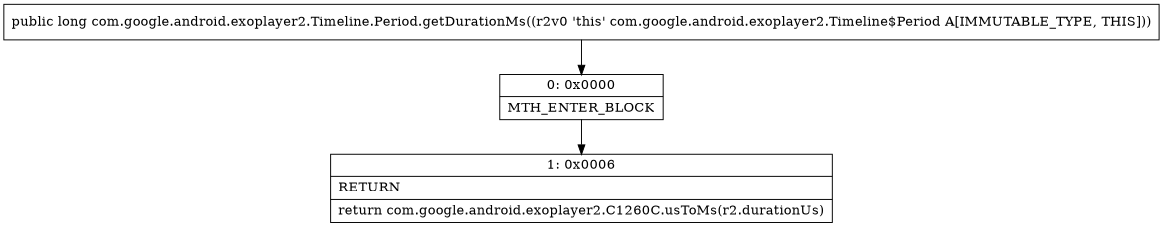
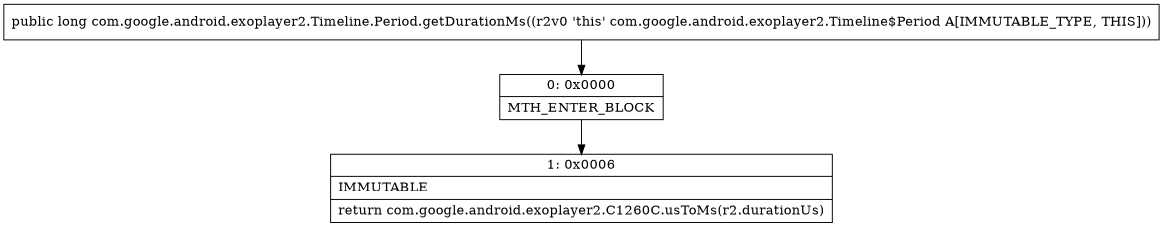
(370, 187) -> (383, 187)
